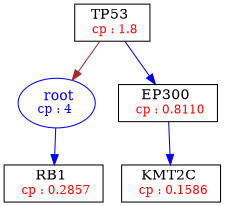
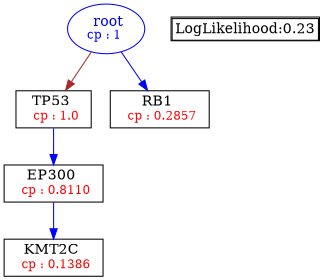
(115, 29) -> (56, 116)
none -> (245, 29)
(89, 56) -> (81, 67)
(57, 109) -> (106, 35)
(174, 190) -> (56, 265)
